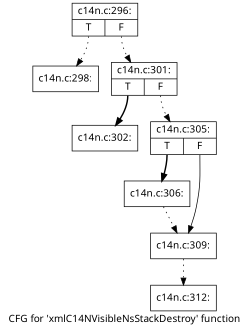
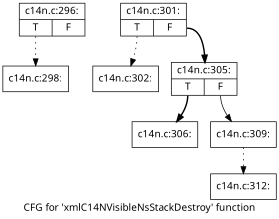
(123, 47) -> none
(162, 106) -> (201, 38)
(125, 108) -> (136, 48)
(169, 217) -> none
